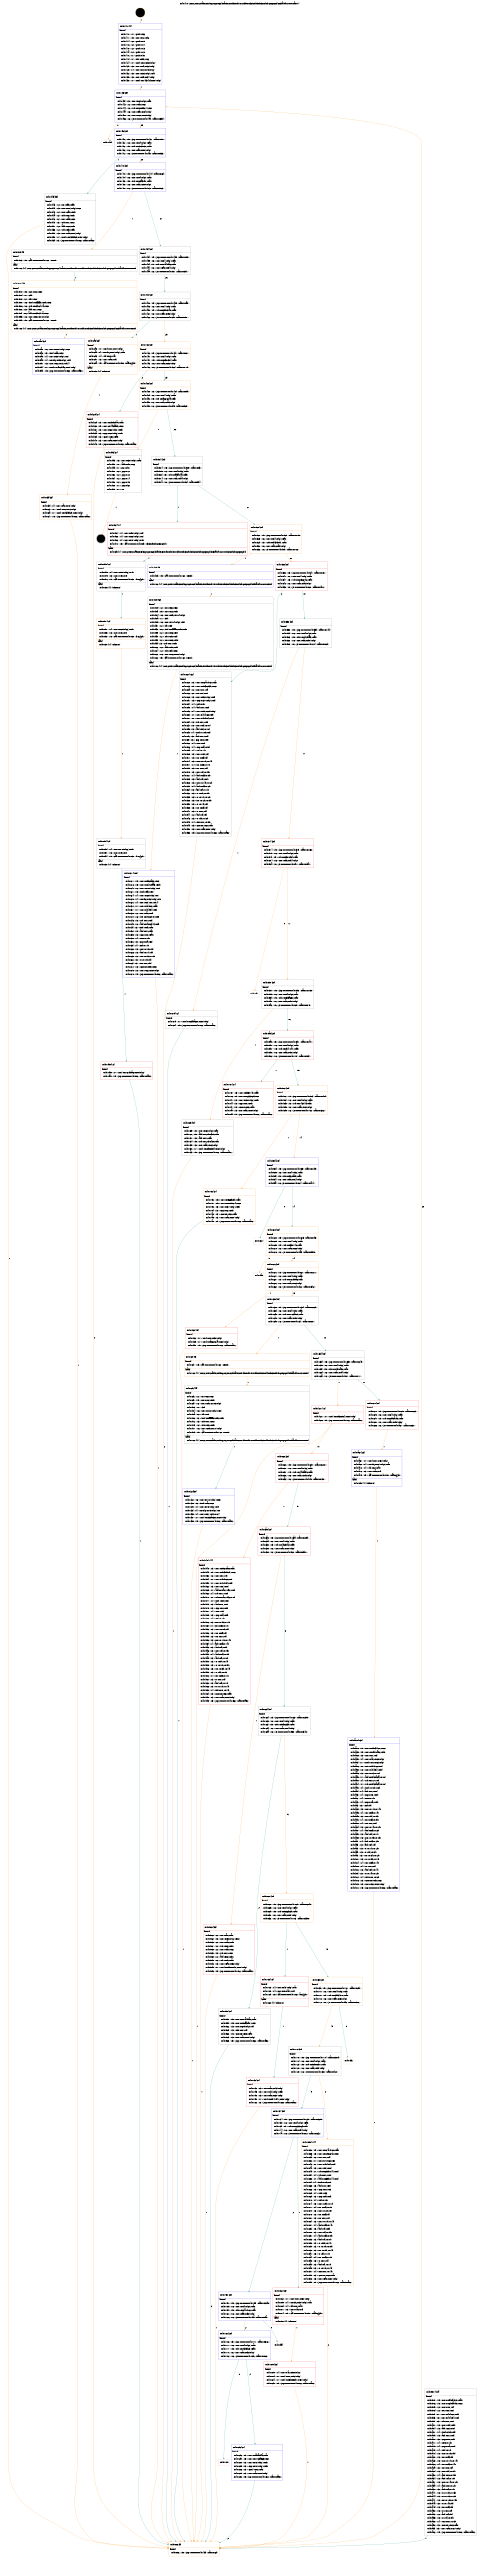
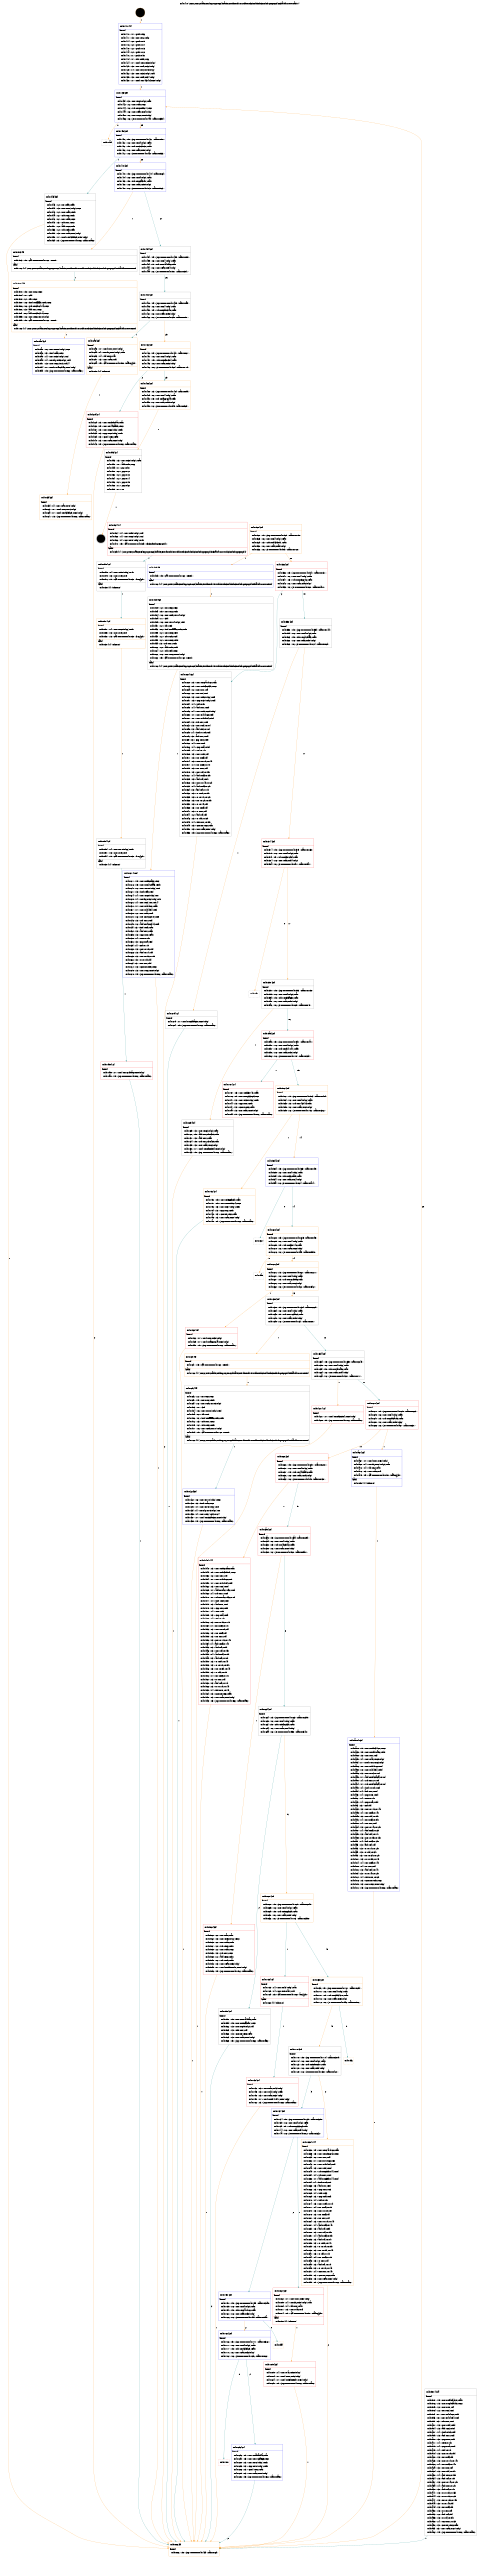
(177, 471) -> none
(322, 1438) -> (357, 1447)
(77, 1570) -> none
